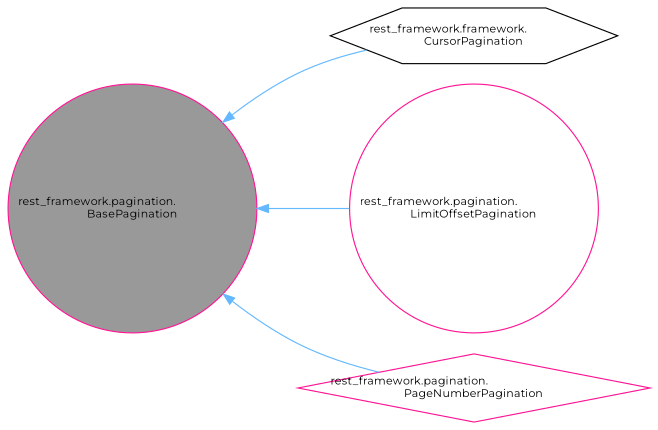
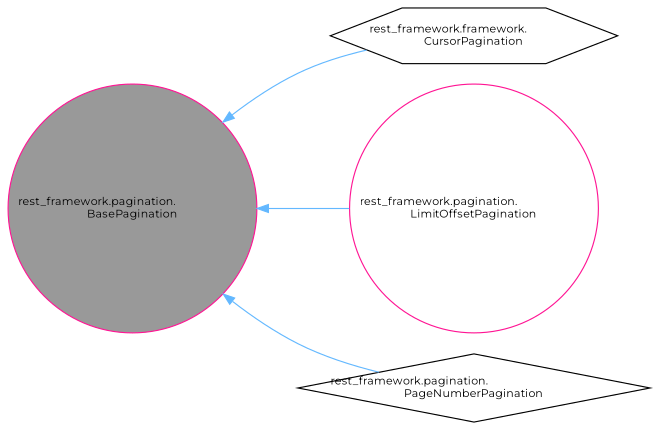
(474, 388) -> (474, 388)
